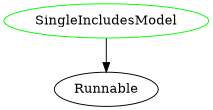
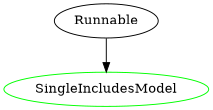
(106, 50) -> (106, 50)
